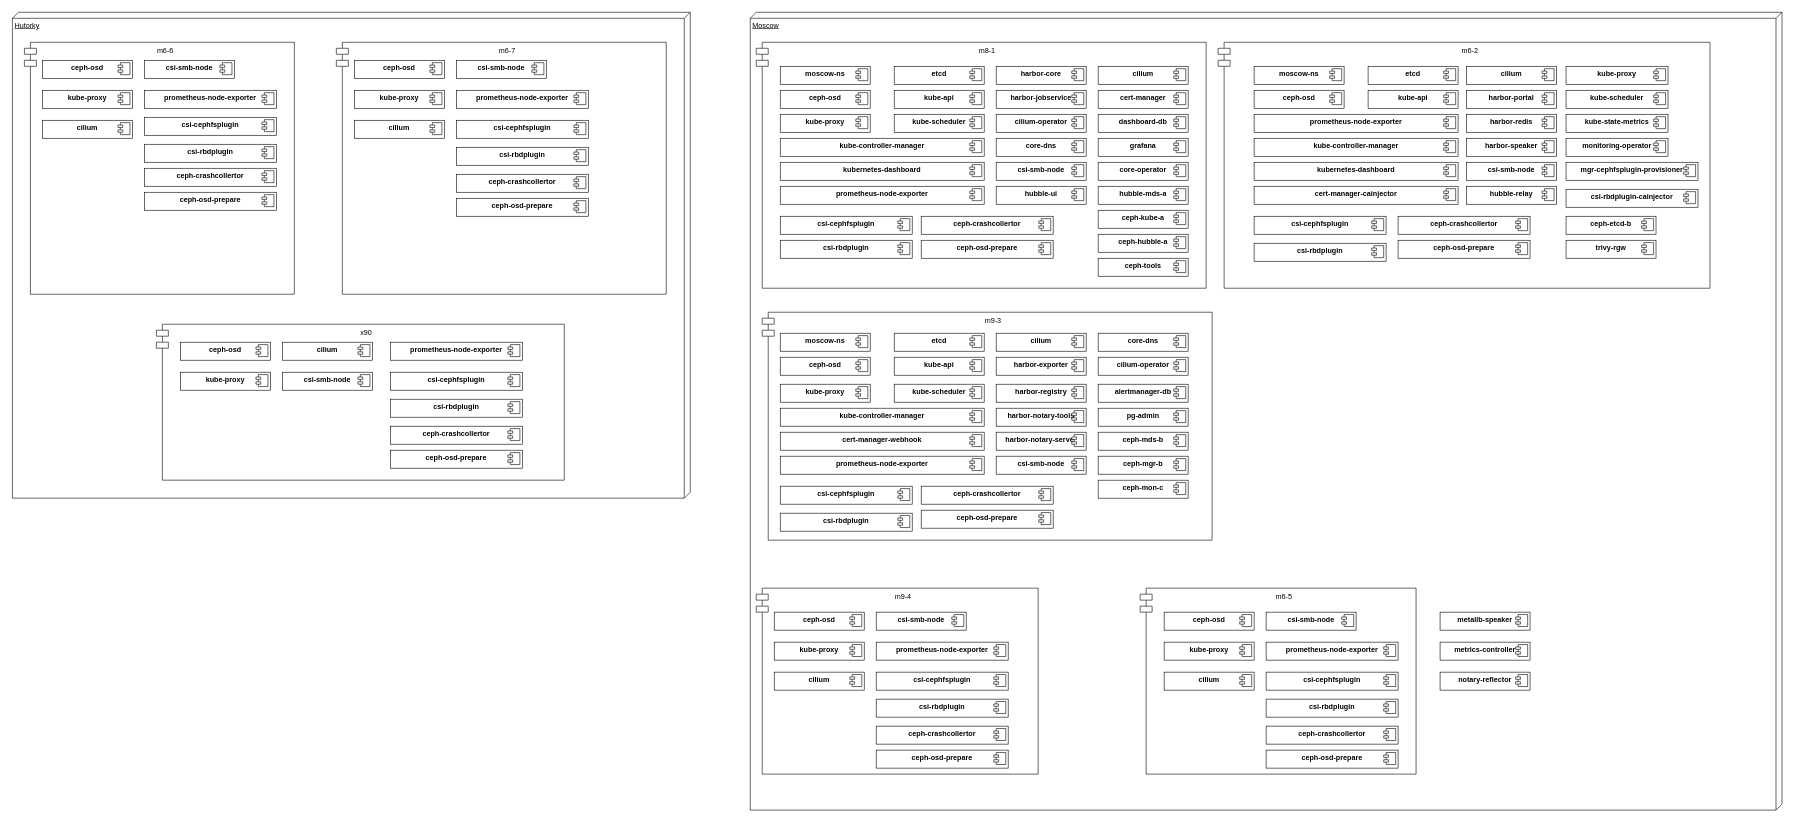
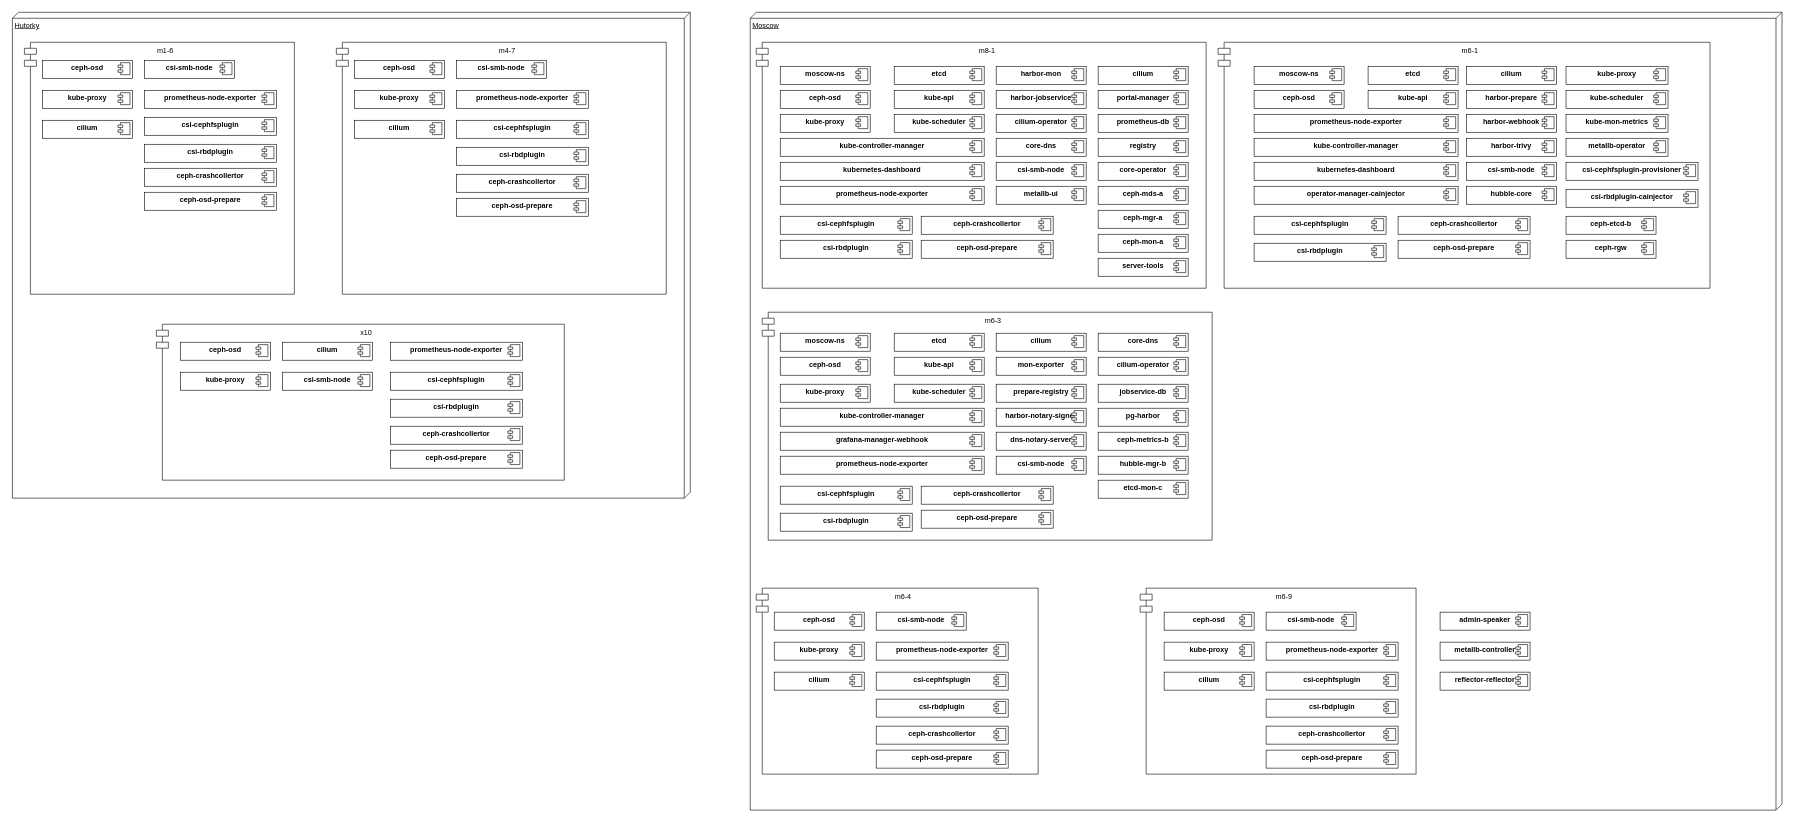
(165, 51) -> (165, 51)
(507, 51) -> (507, 51)
(1470, 51) -> (1470, 51)
(1041, 66) -> (1041, 66)
(1122, 90) -> (1126, 90)
(1512, 90) -> (1512, 90)
(1122, 114) -> (1125, 114)
(1512, 114) -> (1512, 114)
(1602, 114) -> (1598, 114)
(1112, 138) -> (1113, 138)
(1512, 138) -> (1512, 138)
(1603, 138) -> (1597, 138)
(1619, 162) -> (1618, 162)
(1013, 186) -> (1014, 186)
(1122, 186) -> (1118, 186)
(1300, 186) -> (1308, 186)
(1489, 186) -> (1488, 186)
(1120, 210) -> (1118, 210)
(1124, 234) -> (1118, 234)
(1584, 240) -> (1582, 240)
(1118, 258) -> (1122, 258)
(993, 321) -> (993, 321)
(366, 333) -> (366, 333)
(1027, 357) -> (1020, 357)
(1026, 384) -> (1028, 384)
(1128, 384) -> (1124, 384)
(1034, 408) -> (1036, 408)
(1113, 408) -> (1116, 408)
(821, 432) -> (827, 432)
(1037, 432) -> (1031, 432)
(1118, 432) -> (1126, 432)
(1118, 456) -> (1122, 456)
(1118, 480) -> (1118, 480)
(903, 597) -> (903, 597)
(1284, 597) -> (1284, 597)
(1469, 612) -> (1466, 612)
(1474, 642) -> (1473, 642)
(1472, 672) -> (1477, 672)
